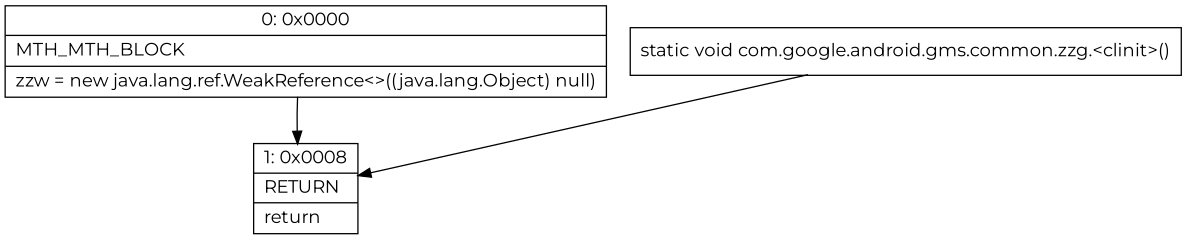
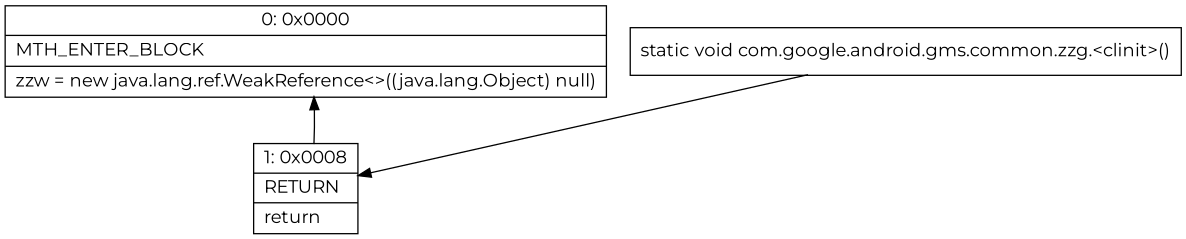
(100, 50) -> (110, 50)
(297, 114) -> (314, 127)
